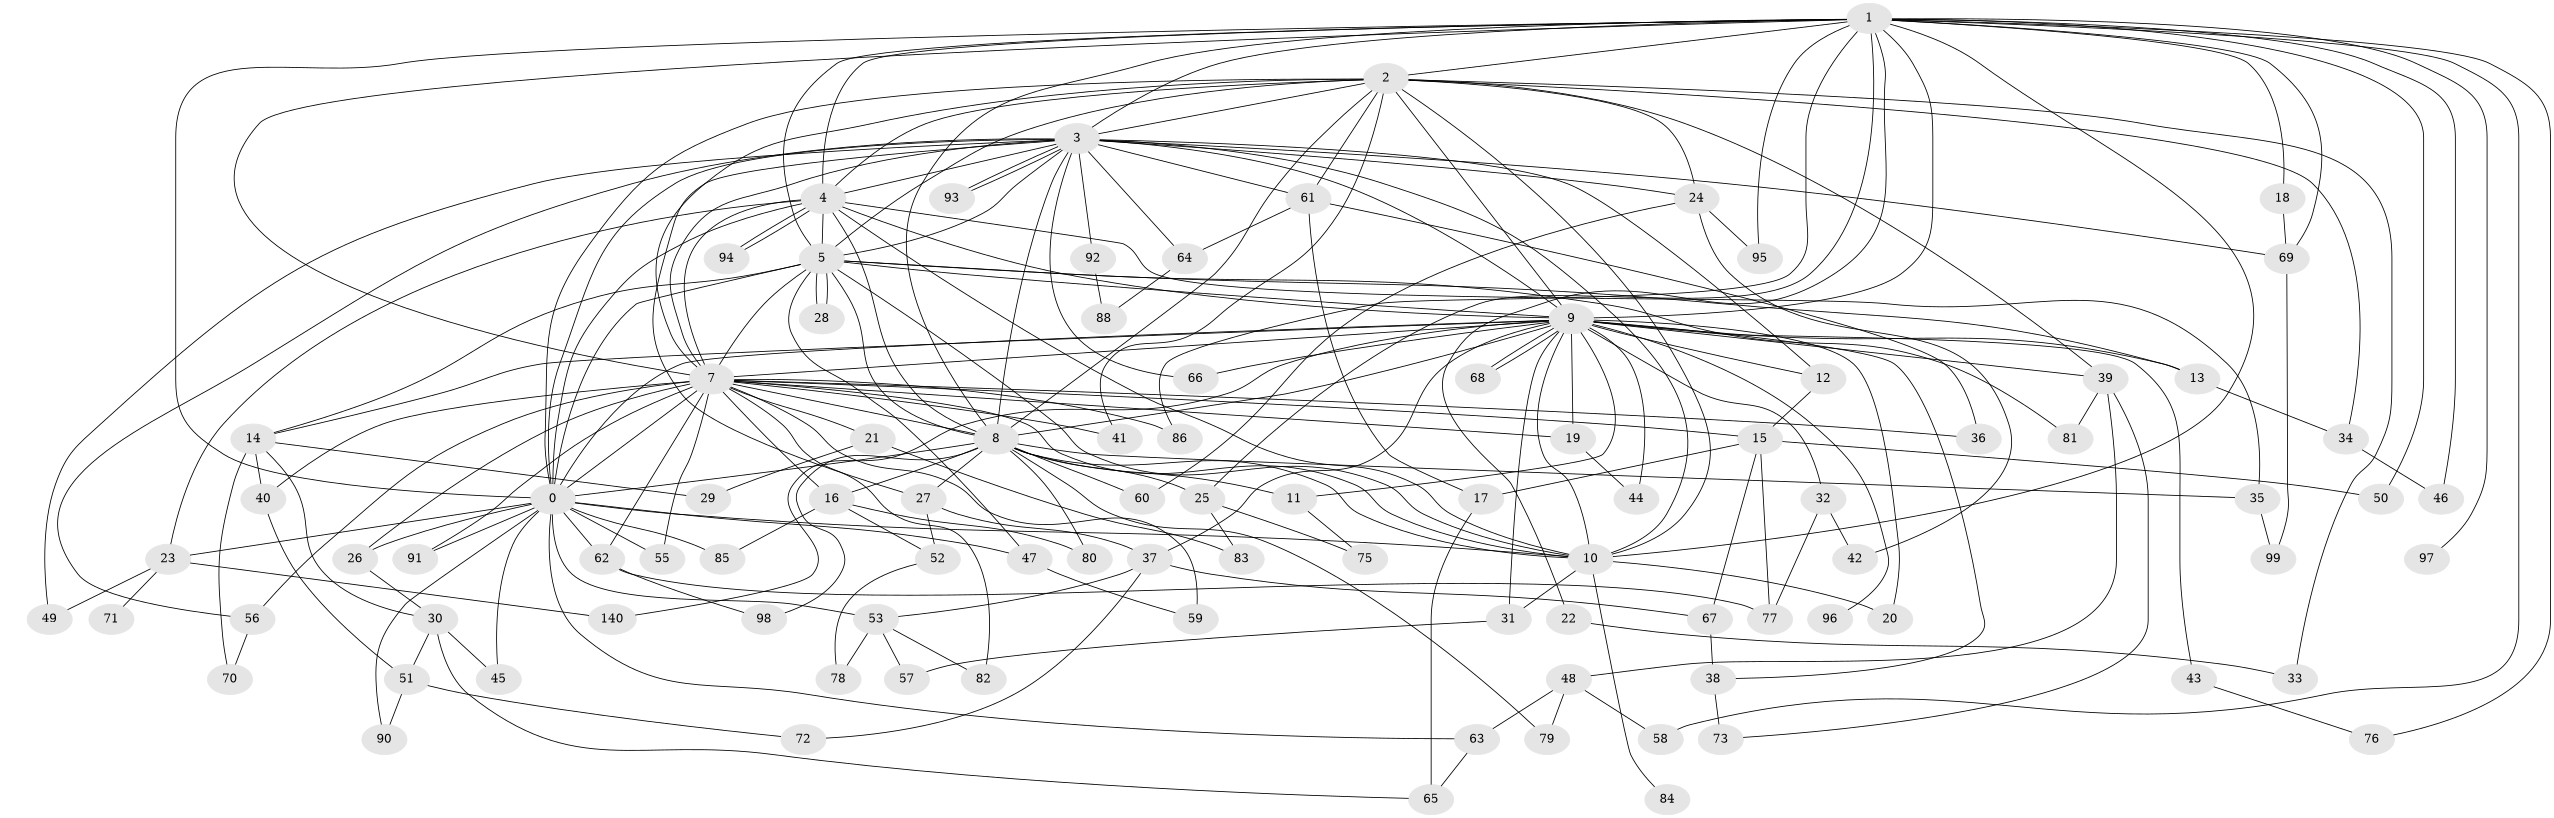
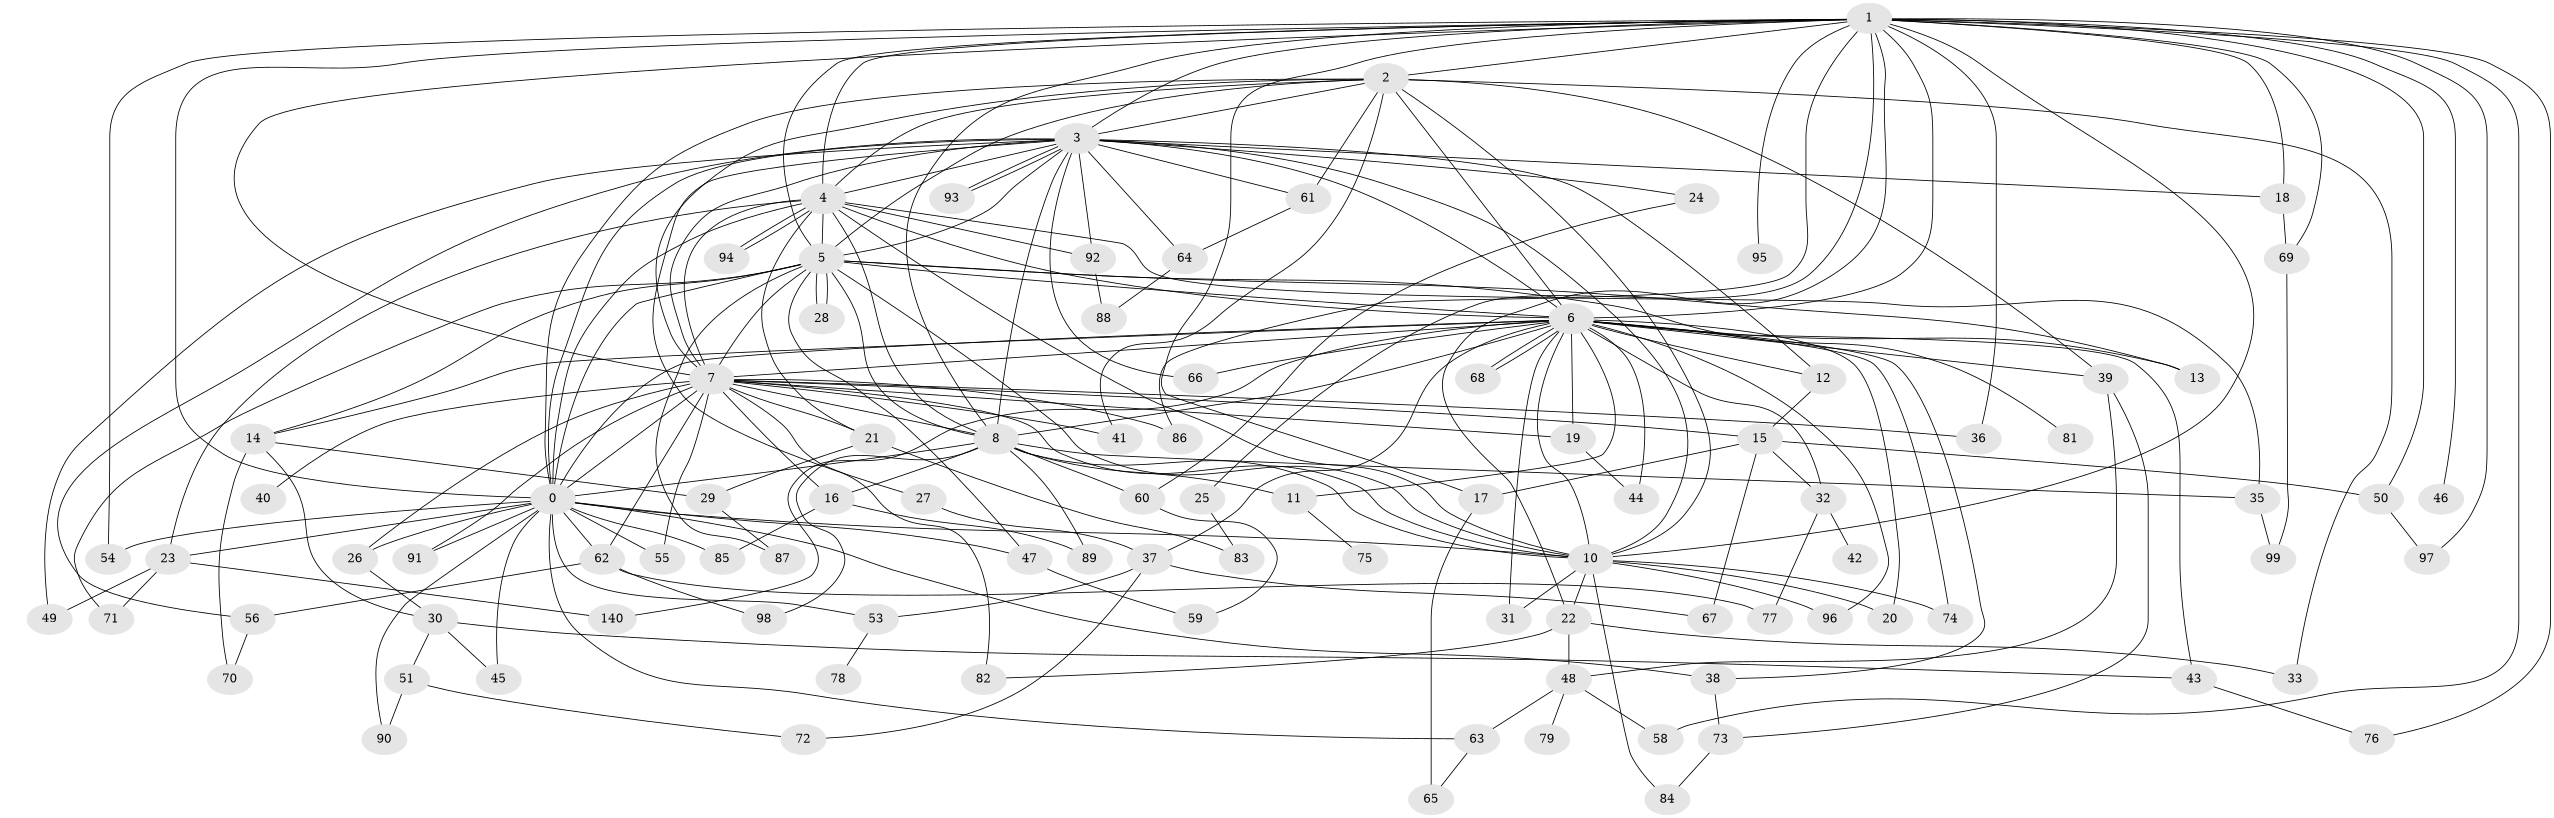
(1572, 96) -> none
(1684, 180) -> (1680, 169)
(1728, 229) -> none
none -> (964, 230)
(1219, 269) -> none
(1674, 281) -> (1996, 200)
(1571, 319) -> (1571, 319)
none -> (764, 334)
(1947, 351) -> none
none -> (379, 353)
(1342, 371) -> (1231, 134)
(2088, 409) -> none
(2346, 439) -> none
(452, 447) -> (443, 587)
(962, 467) -> none
(1100, 468) -> none
(259, 473) -> none
(957, 486) -> (1256, 530)
(1285, 528) -> none
(1765, 529) -> (1792, 469)
none -> (2404, 529)
(1289, 553) -> none
none -> (108, 559)
none -> (783, 559)
(938, 559) -> none
(1090, 559) -> (1090, 559)
none -> (1714, 581)
none -> (1579, 592)
(318, 600) -> none
none -> (1950, 619)
(930, 649) -> (1280, 664)
none -> (1569, 649)
(1712, 649) -> (1127, 628)
(907, 679) -> none
(898, 769) -> (1271, 657)
none -> (1694, 770)
